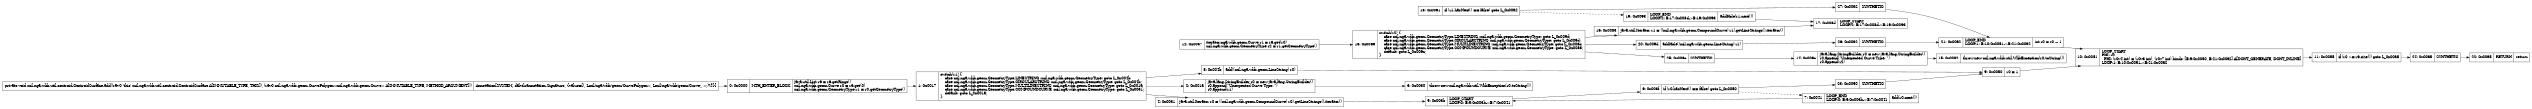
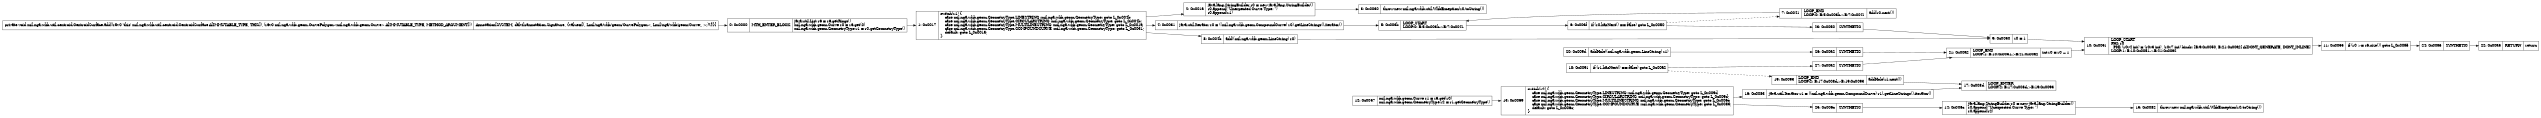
(1852, 21) -> (2001, 84)
(1246, 43) -> (1415, 99)
(1609, 45) -> none
